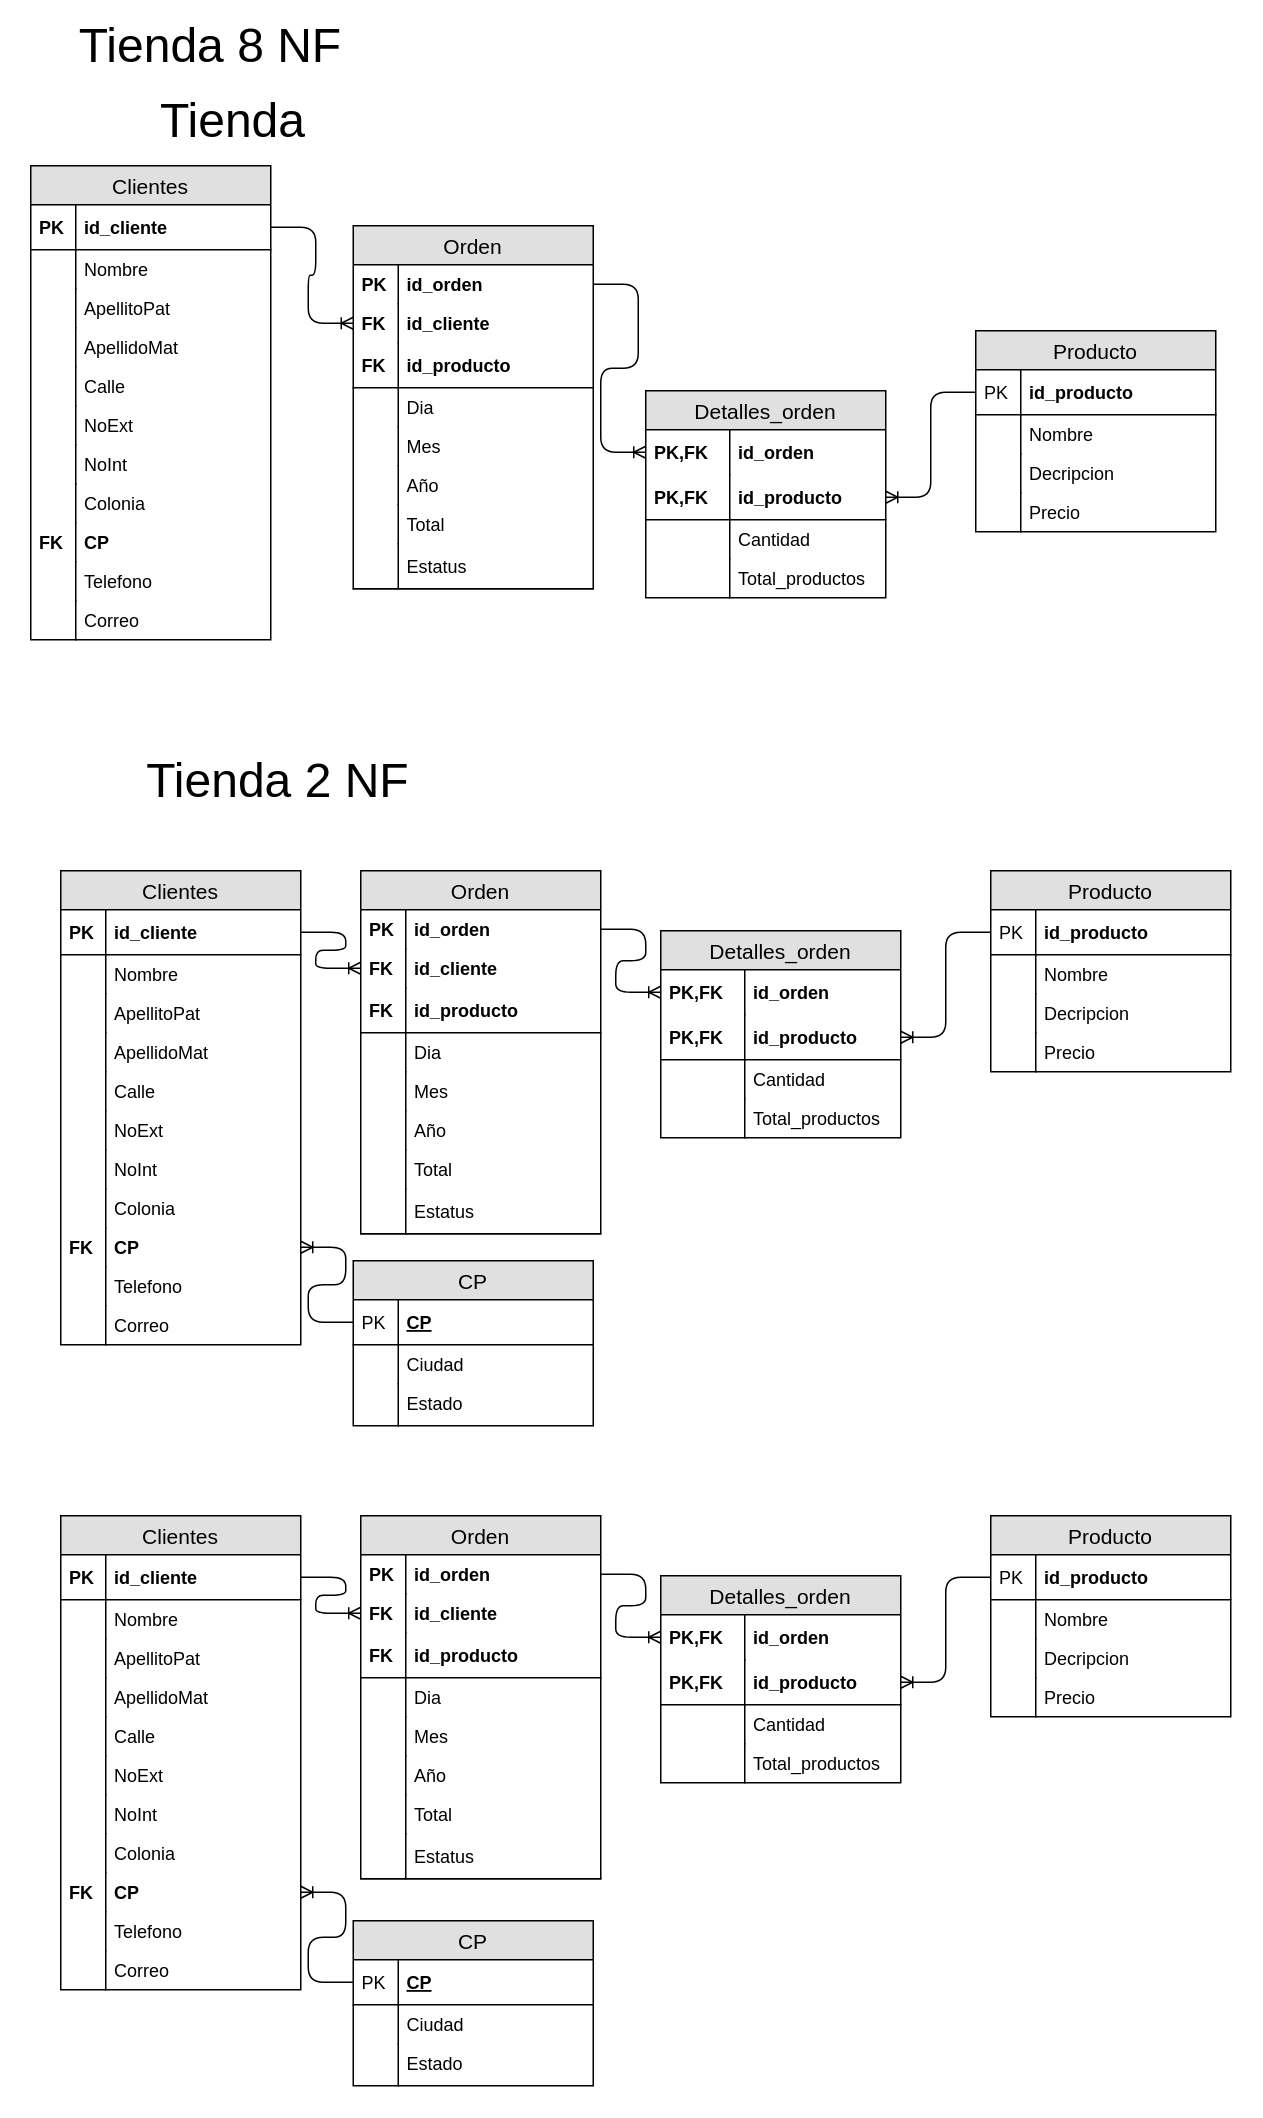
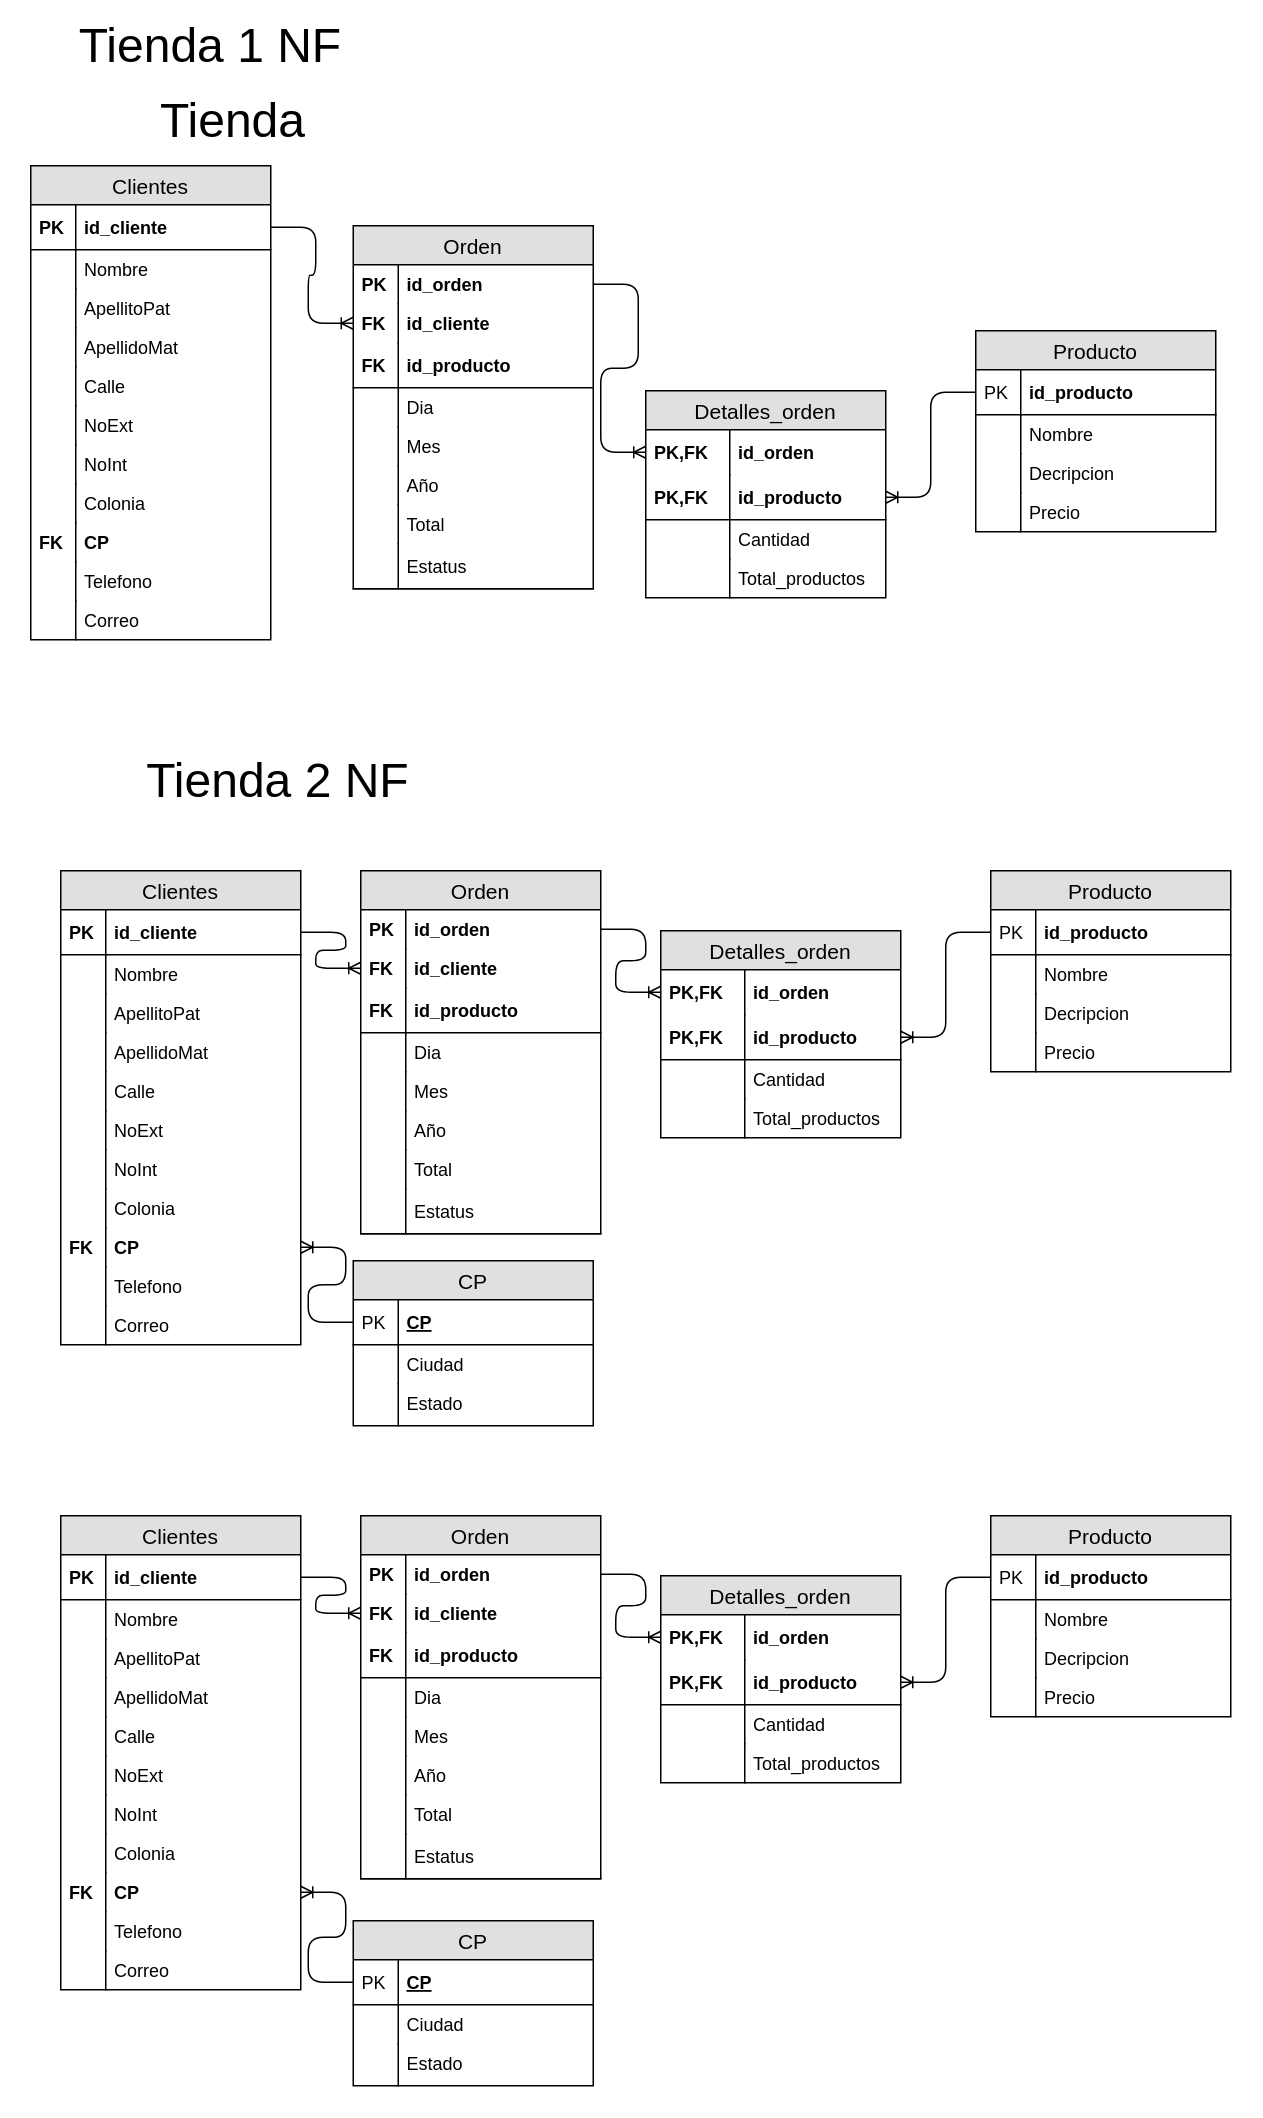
(211, 46) -> (211, 46)
